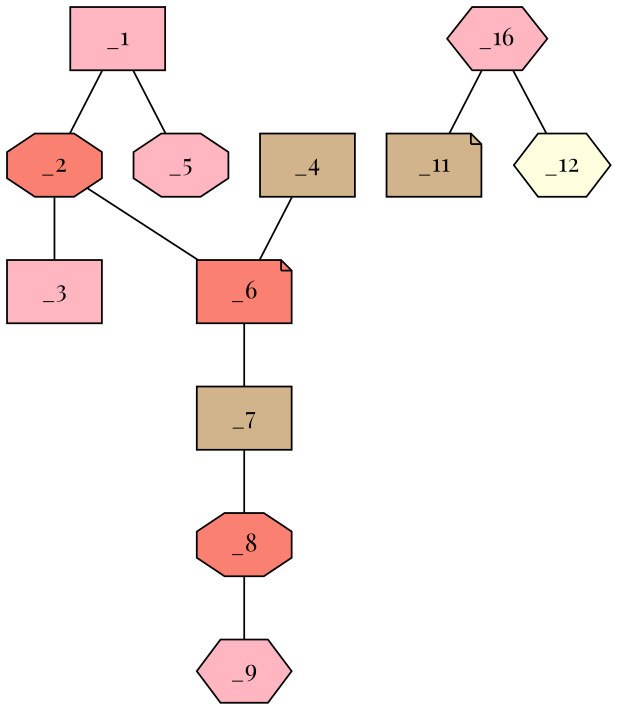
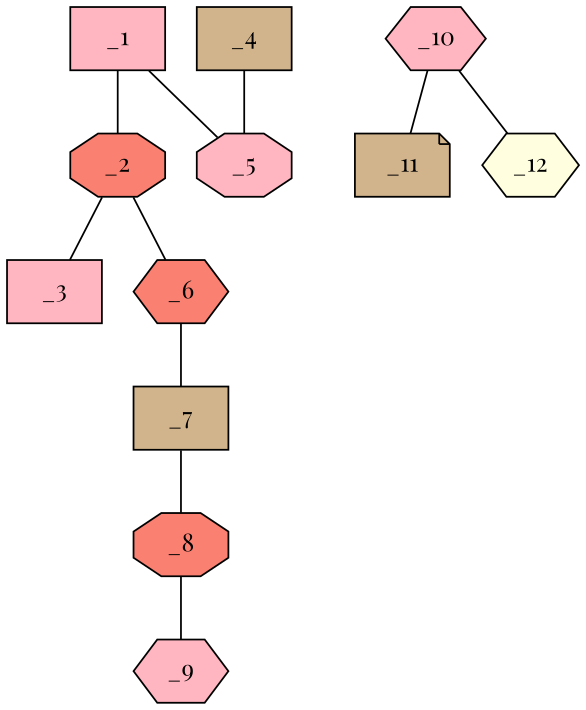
(497, 39) -> (436, 39)
(276, 229) -> (244, 102)
(244, 292) -> (181, 292)
